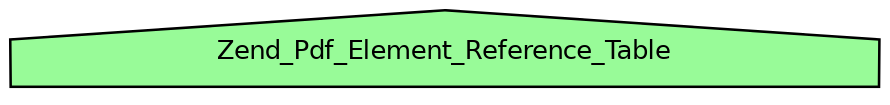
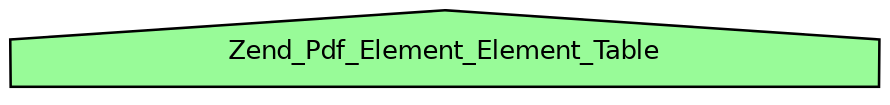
(445, 53) -> (445, 53)
